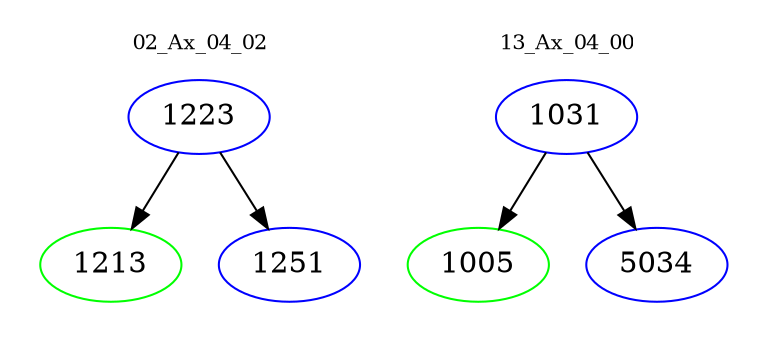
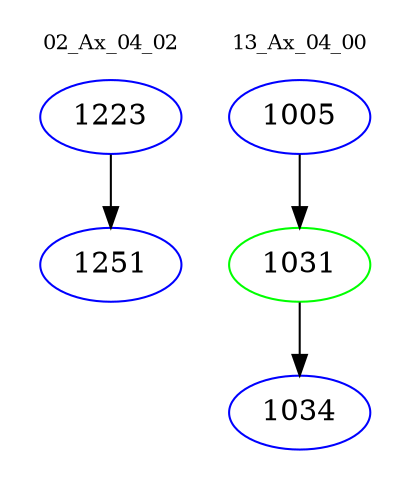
(567, 117) -> (300, 265)
(528, 182) -> (300, 181)
(111, 265) -> none
(478, 265) -> (300, 117)
(657, 265) -> (300, 413)
